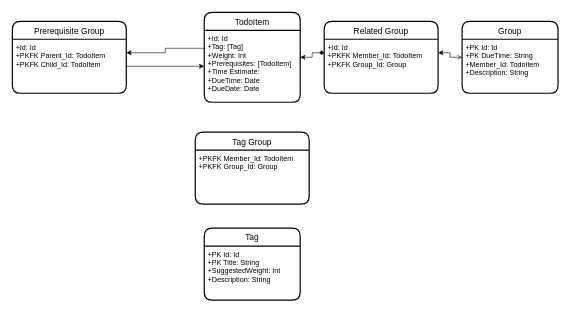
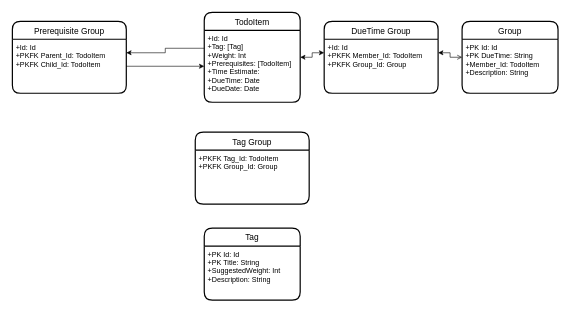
(381, 31) -> (381, 31)
(318, 53) -> (318, 53)
(246, 158) -> (240, 158)
